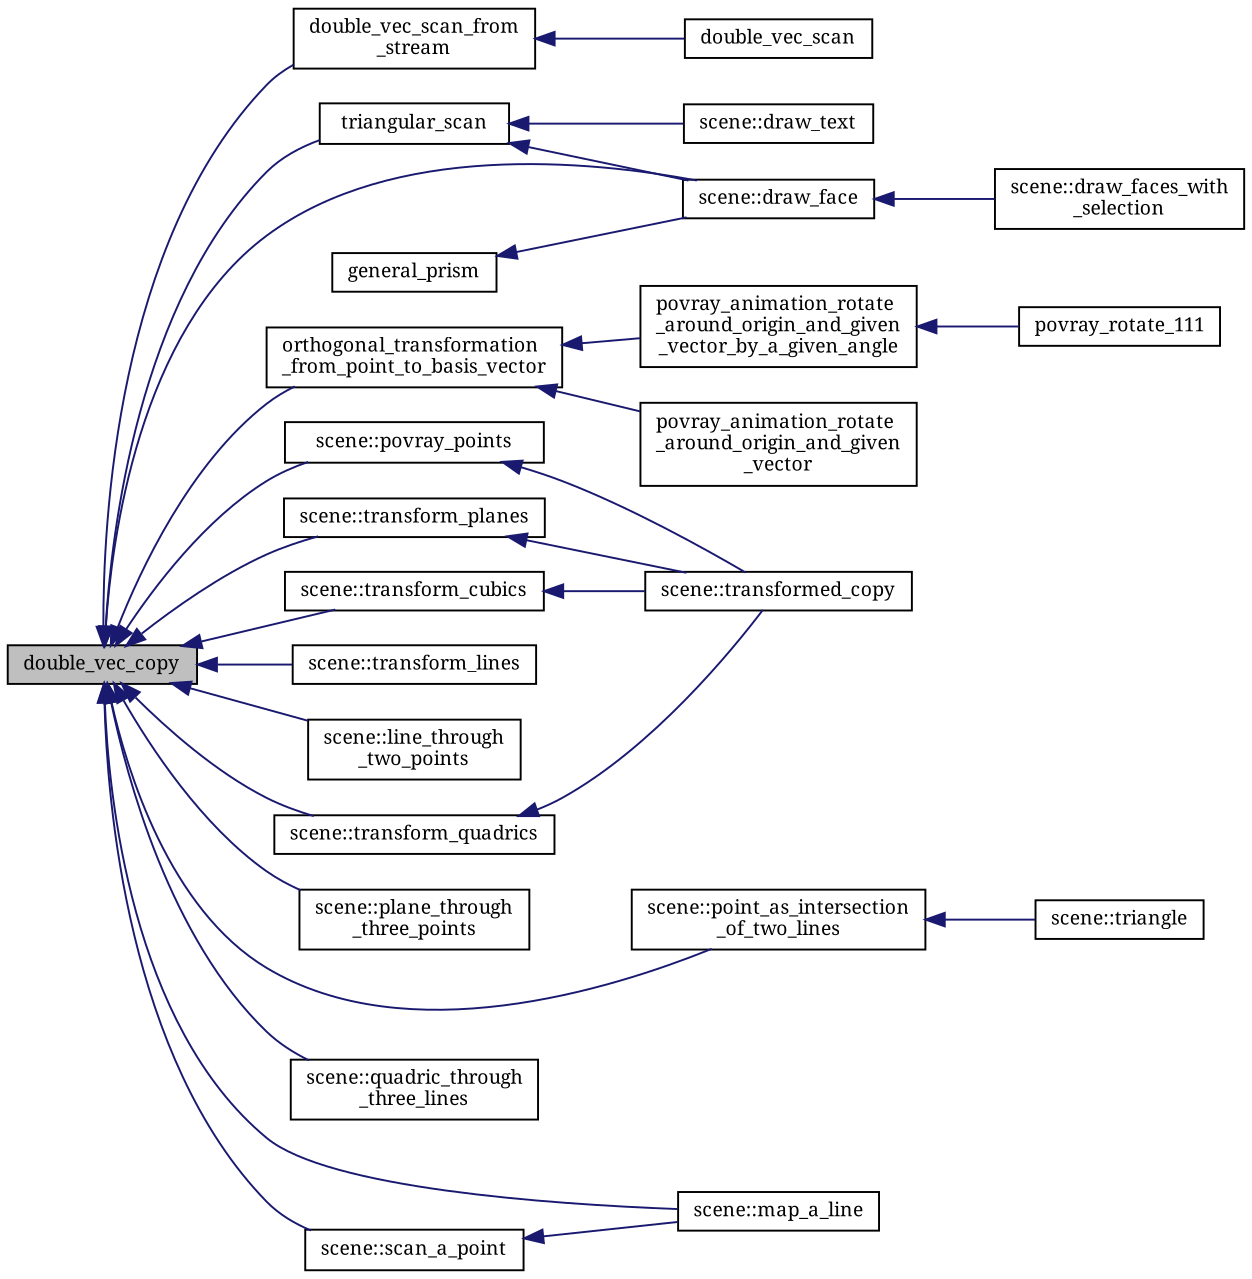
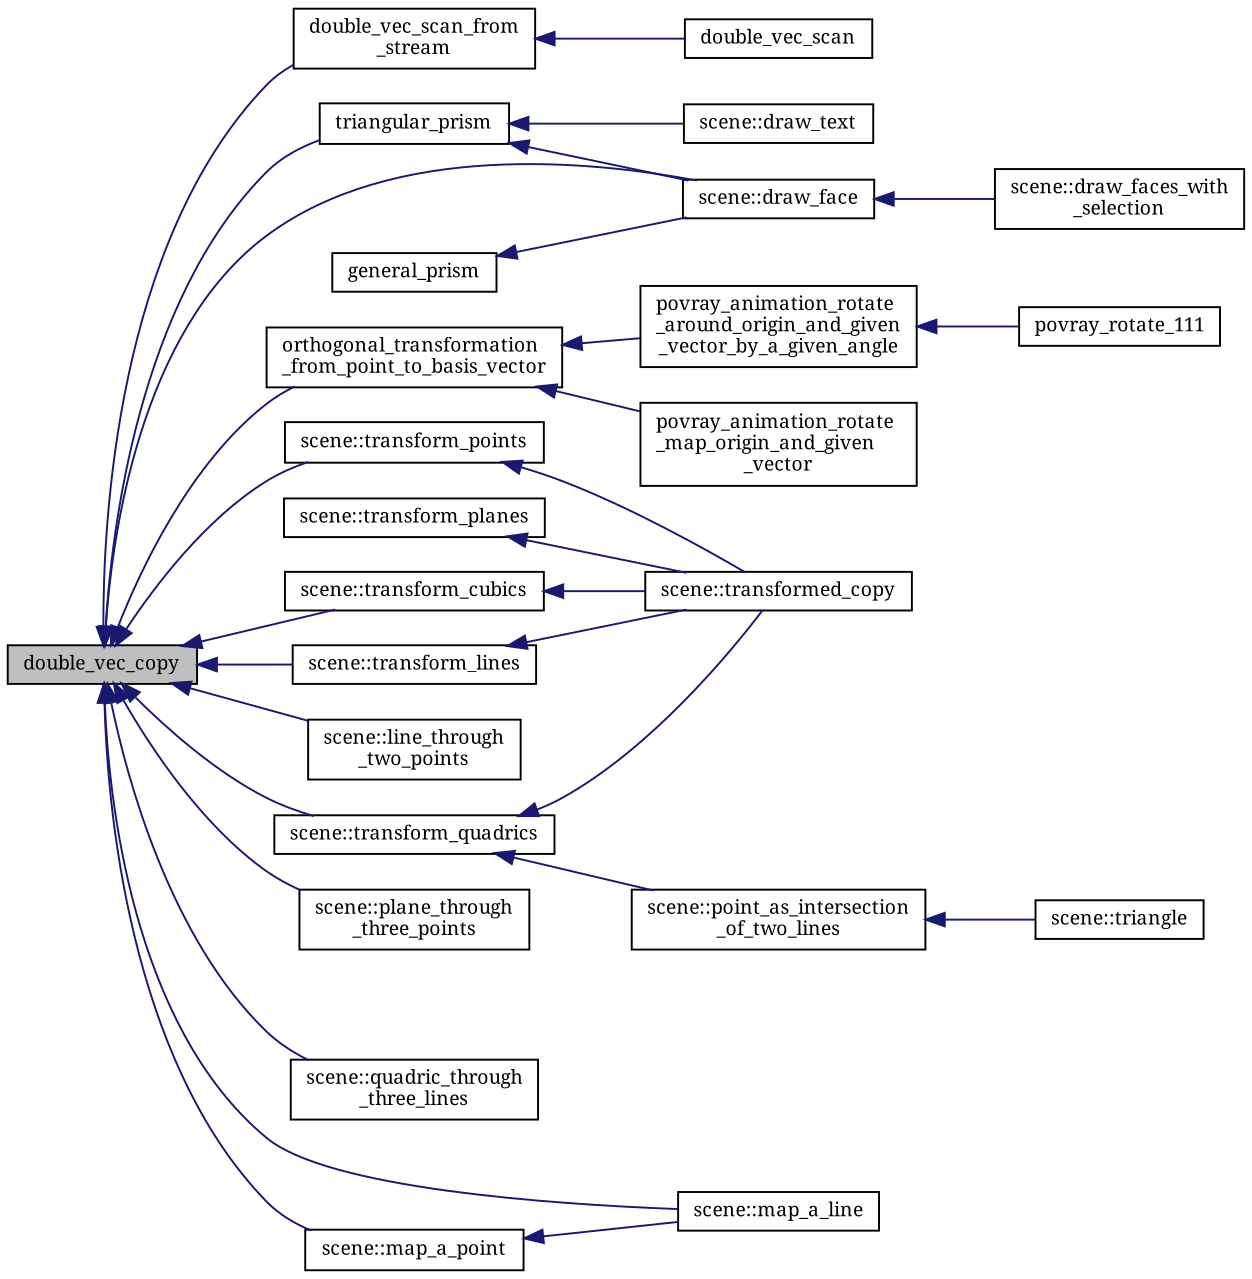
(414, 124) -> (414, 124)
(414, 442) -> (414, 442)
(779, 444) -> (779, 444)
(225, 576) -> none
none -> (606, 626)
(334, 996) -> (583, 874)
(414, 1250) -> (414, 1250)
